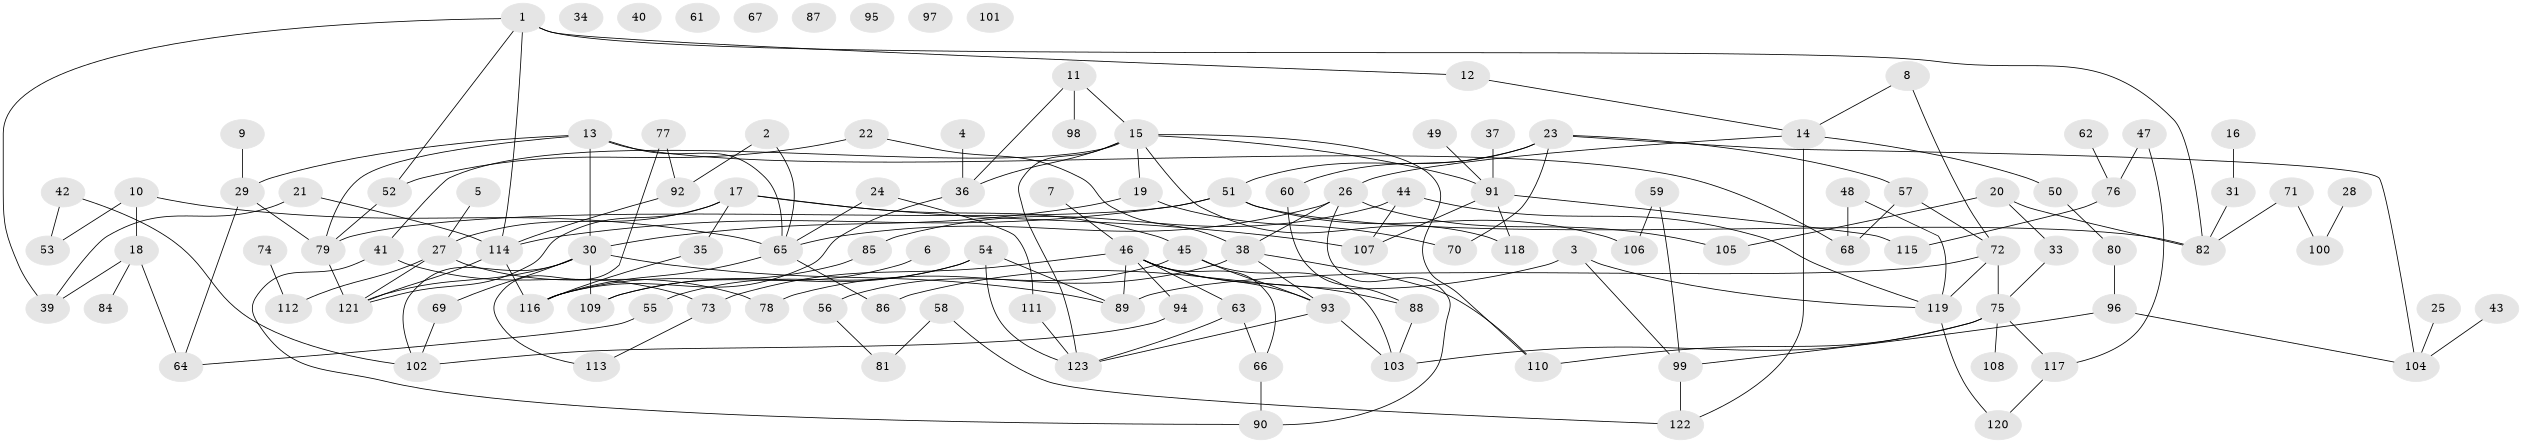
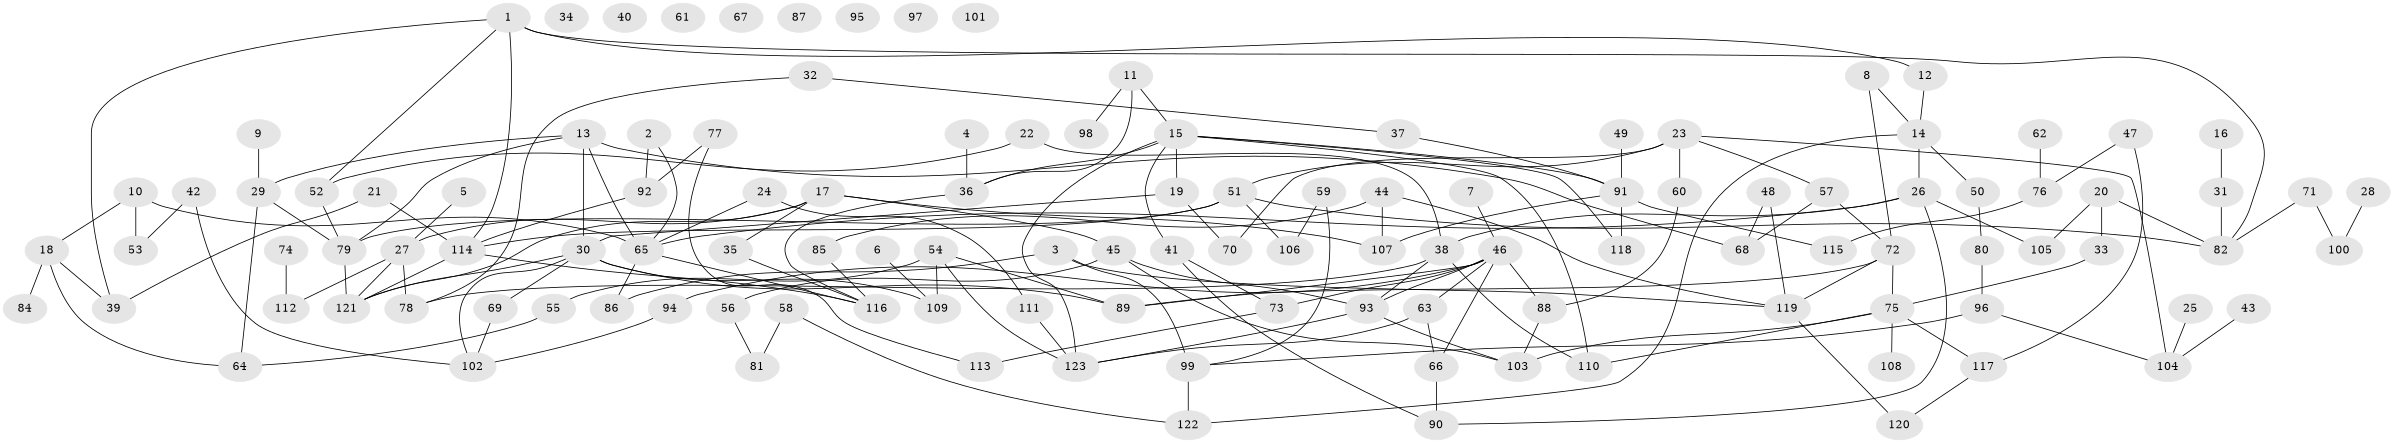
none -> (811, 76)
